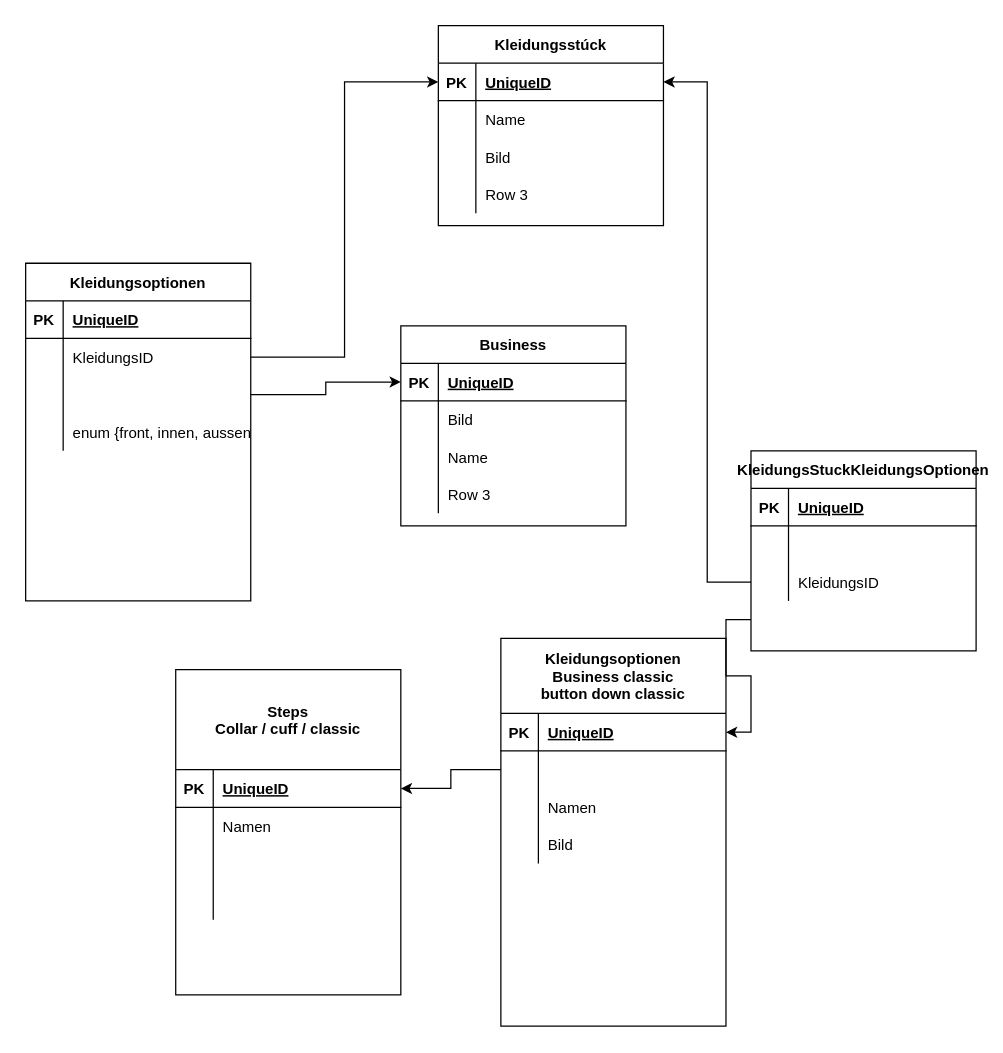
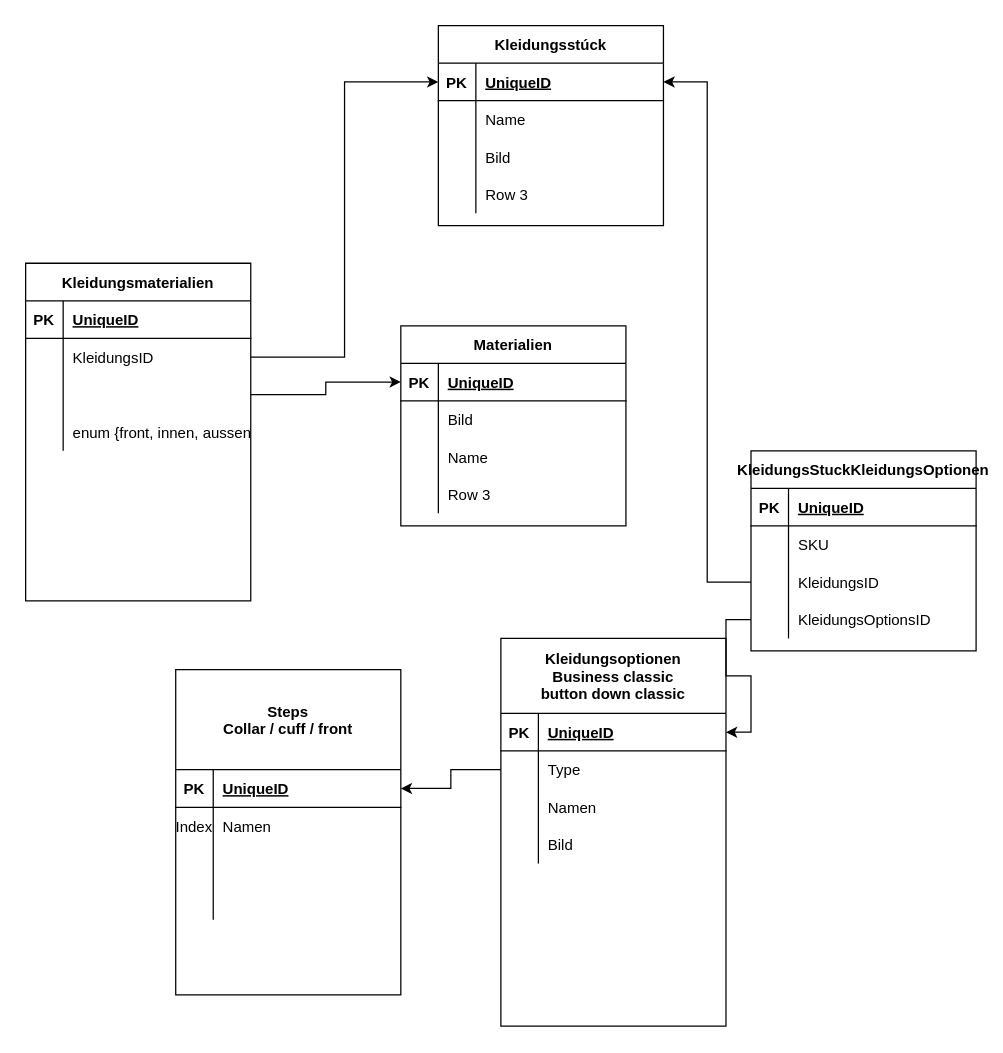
(138, 283) -> (138, 283)
(513, 345) -> (513, 345)
none -> (882, 544)
none -> (882, 619)
(288, 711) -> (288, 711)
none -> (632, 769)
none -> (194, 826)
